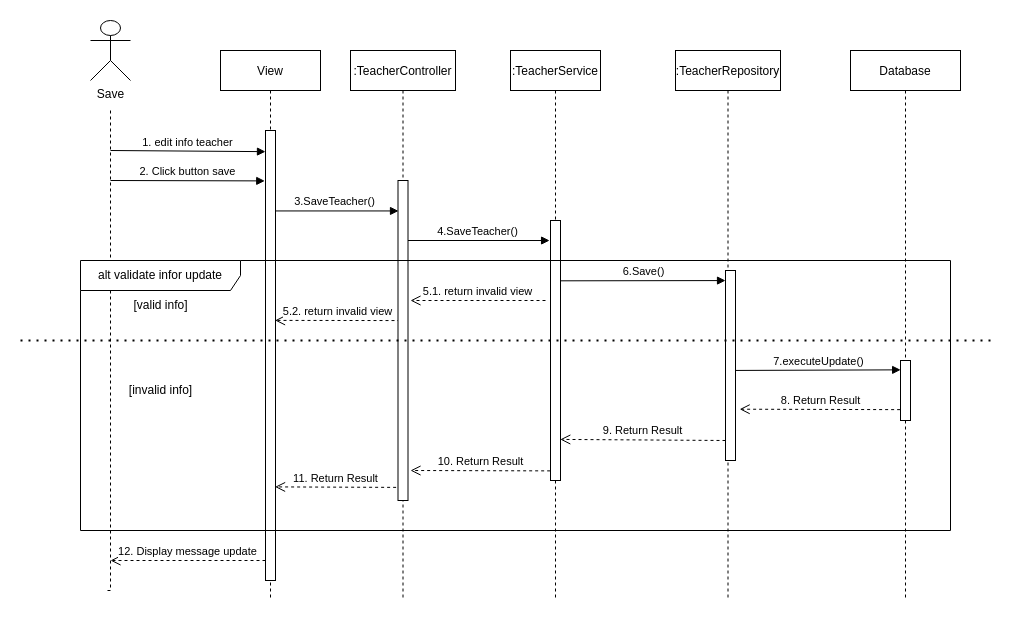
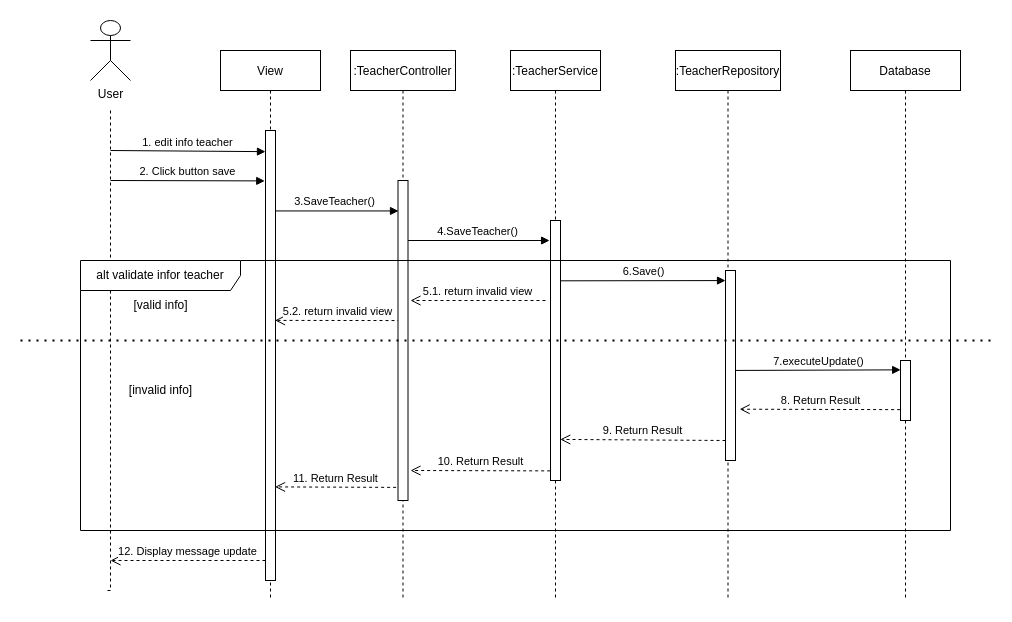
(111, 95) -> (111, 95)
(161, 276) -> (161, 276)
